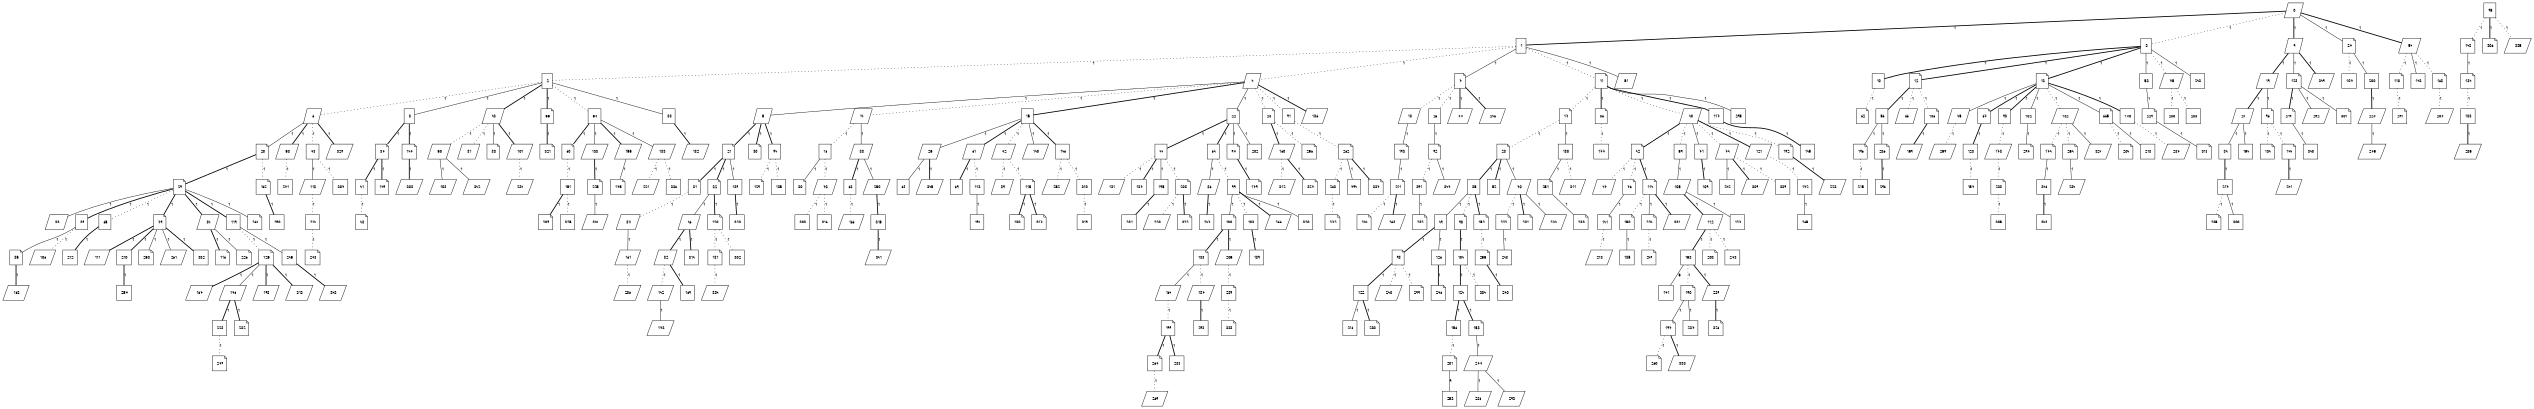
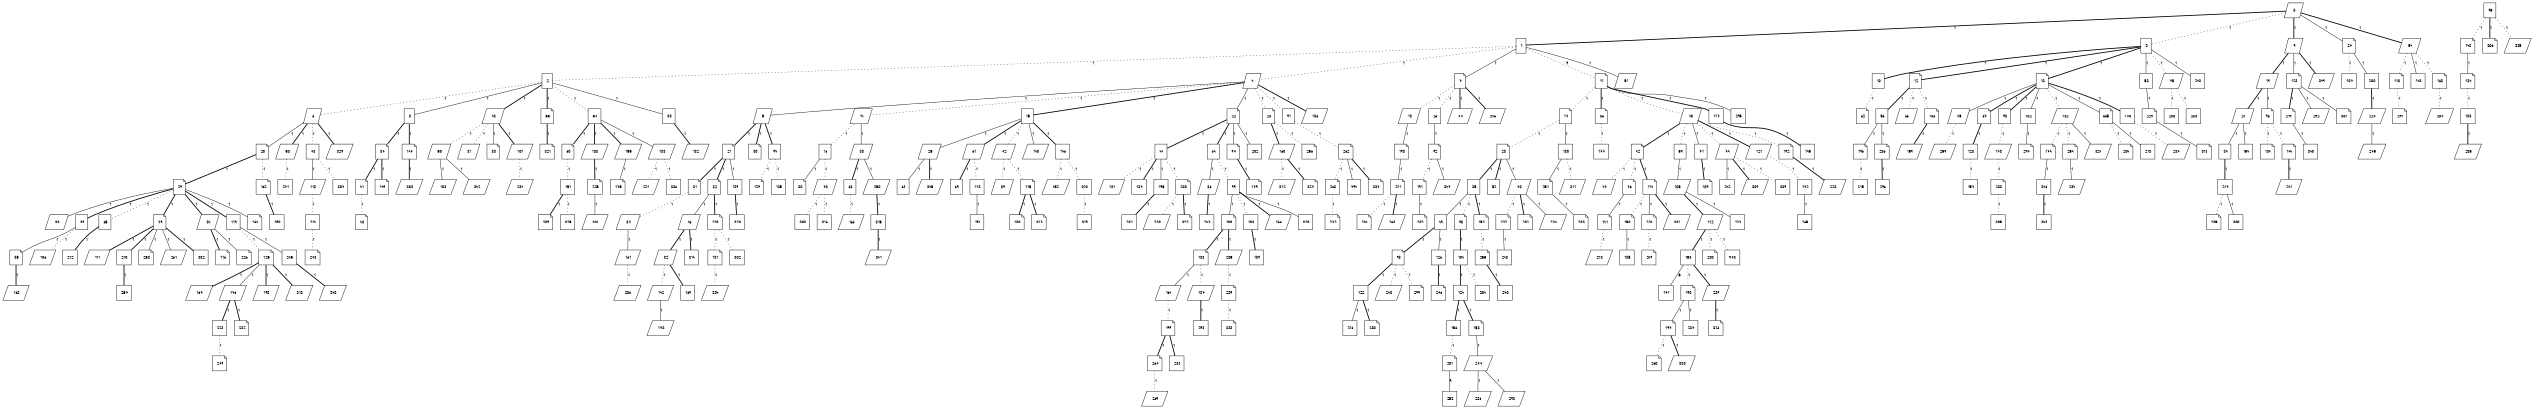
(1567, 63) -> (1567, 63)
(595, 134) -> (595, 134)
(1056, 187) -> (1056, 187)
(1419, 187) -> (1419, 187)
(1732, 257) -> (1732, 257)
